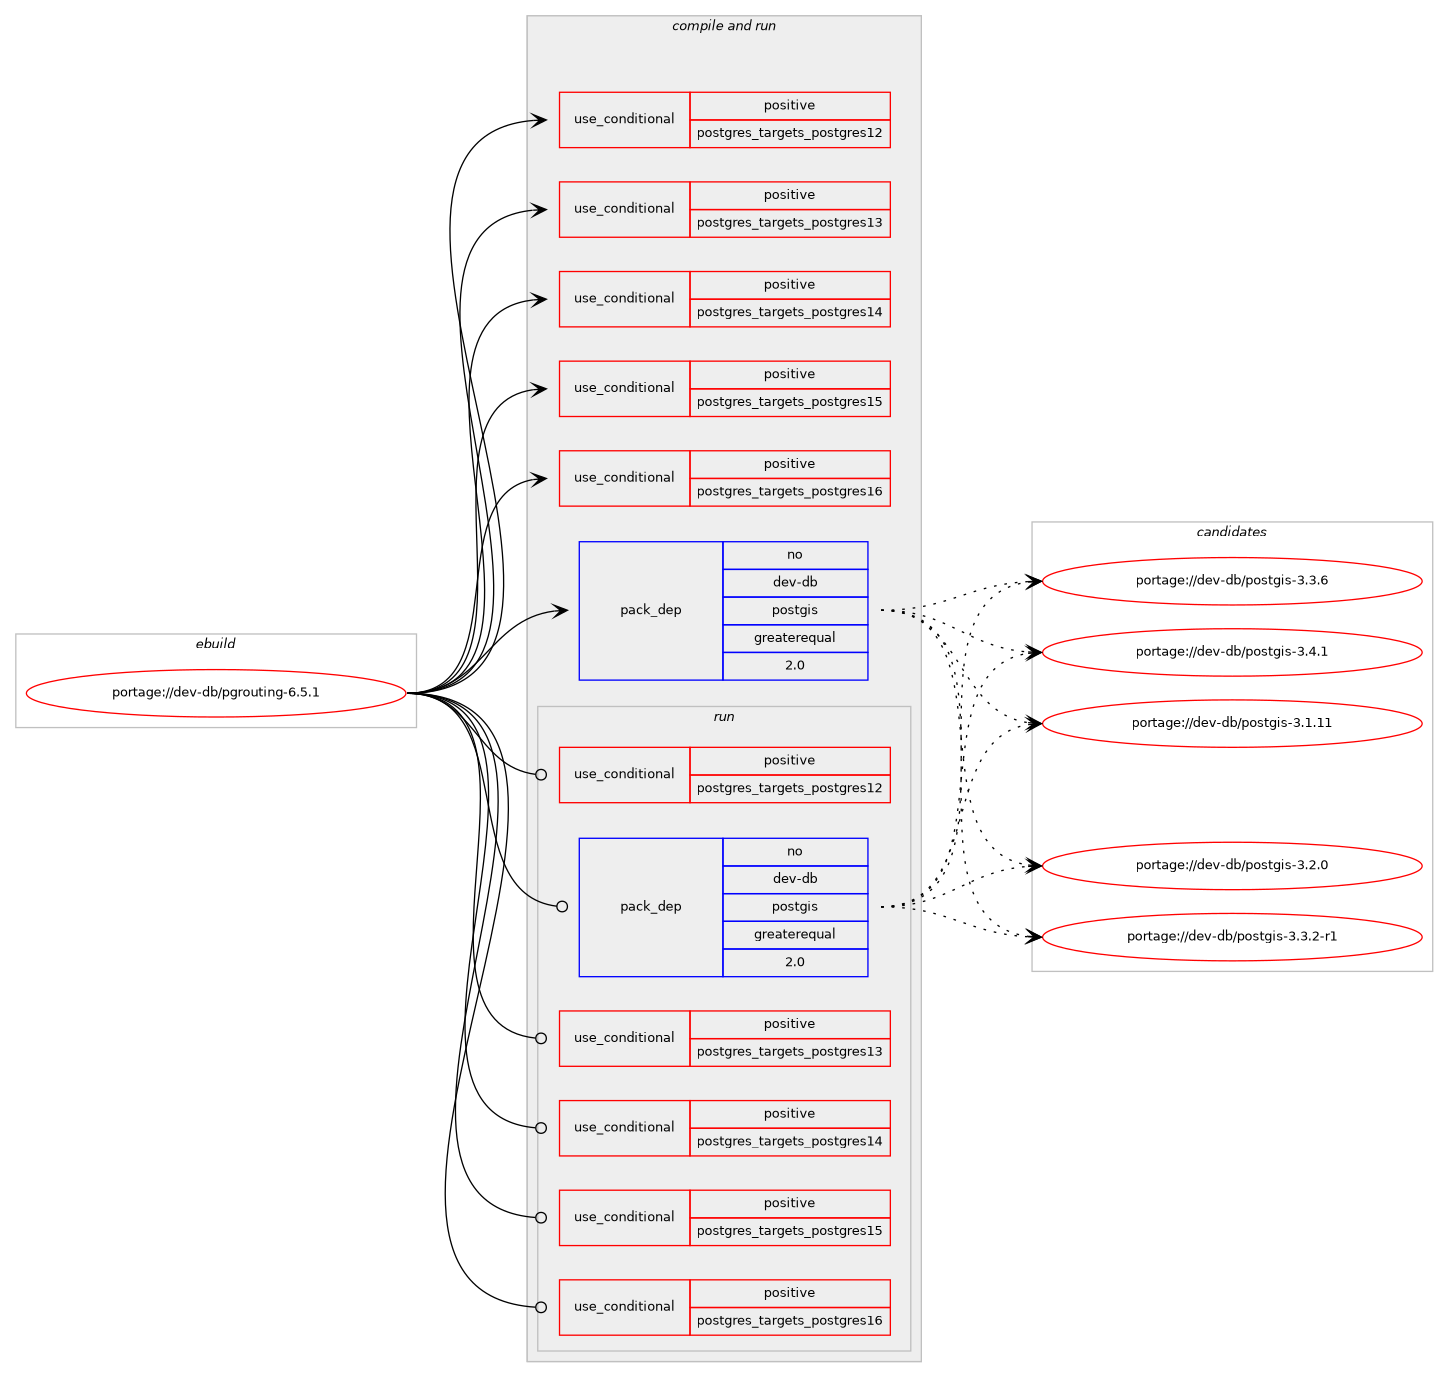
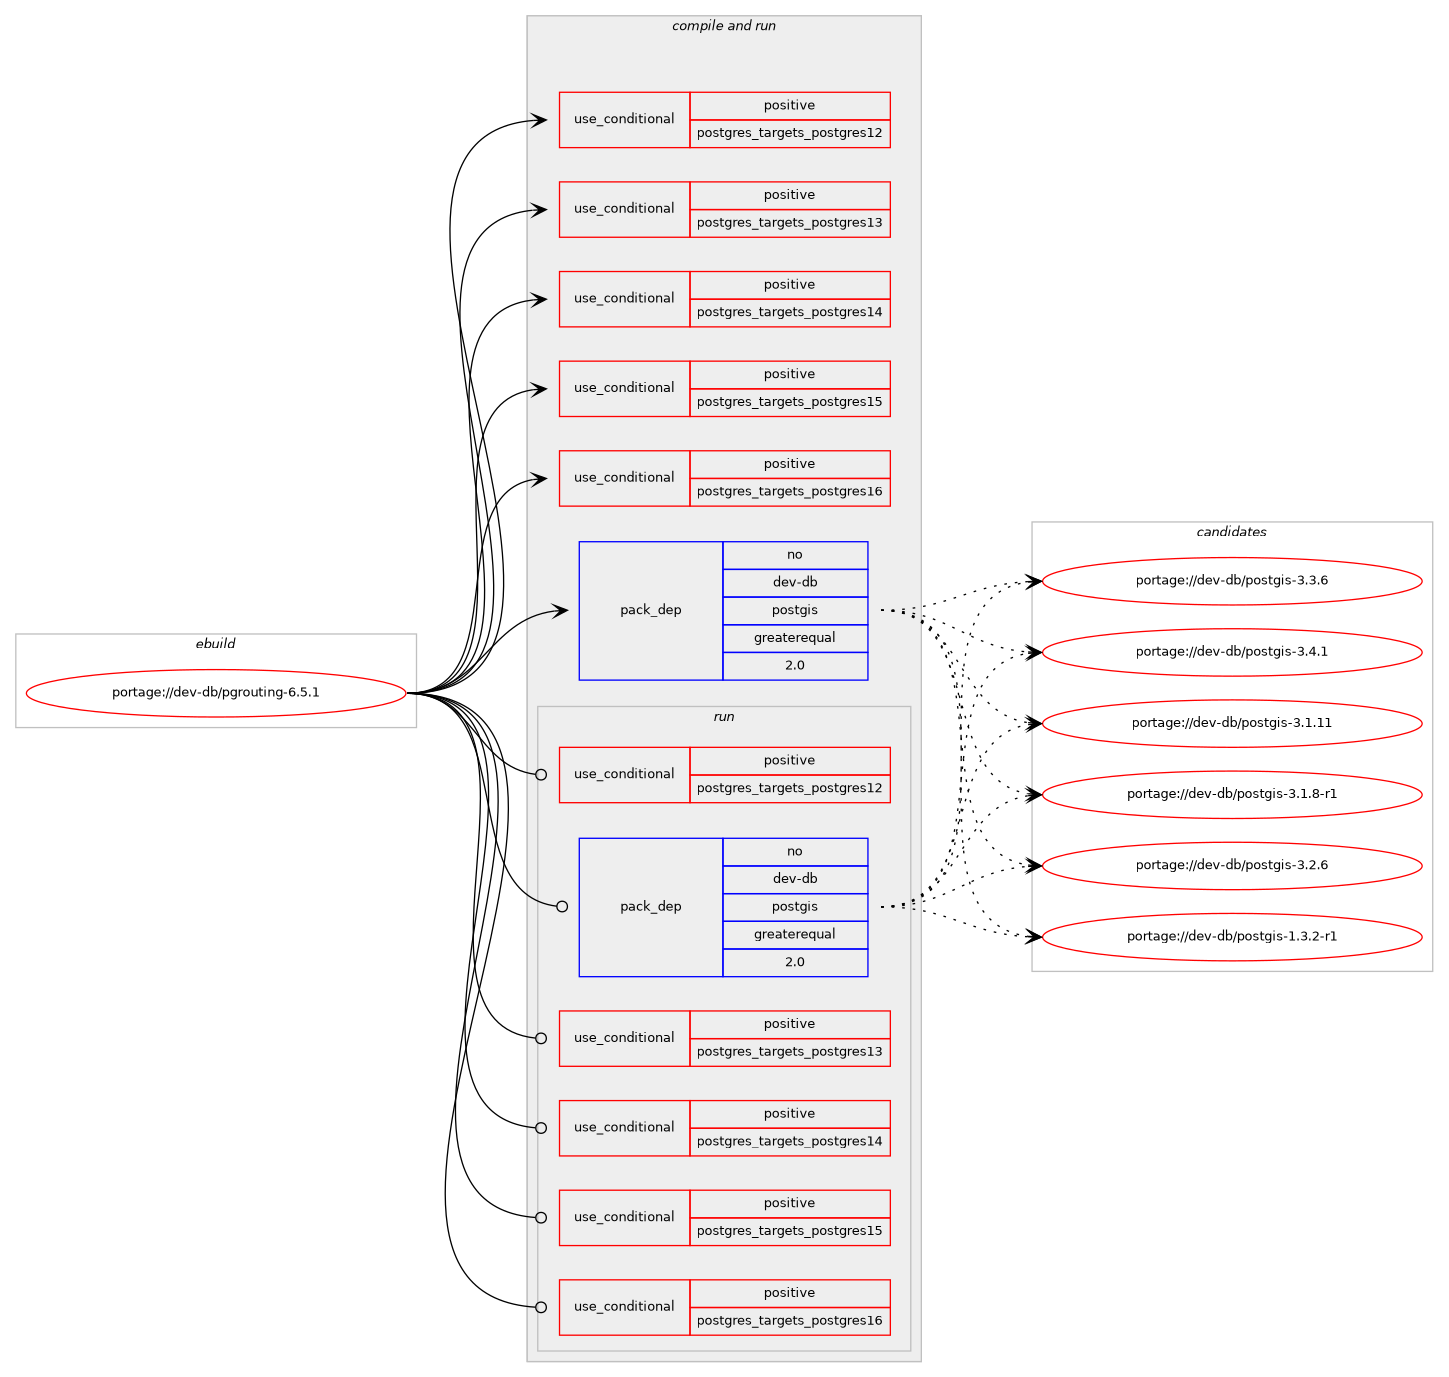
none -> (1232, 795)
(1232, 866) -> (1232, 866)
(1232, 937) -> (1232, 937)
